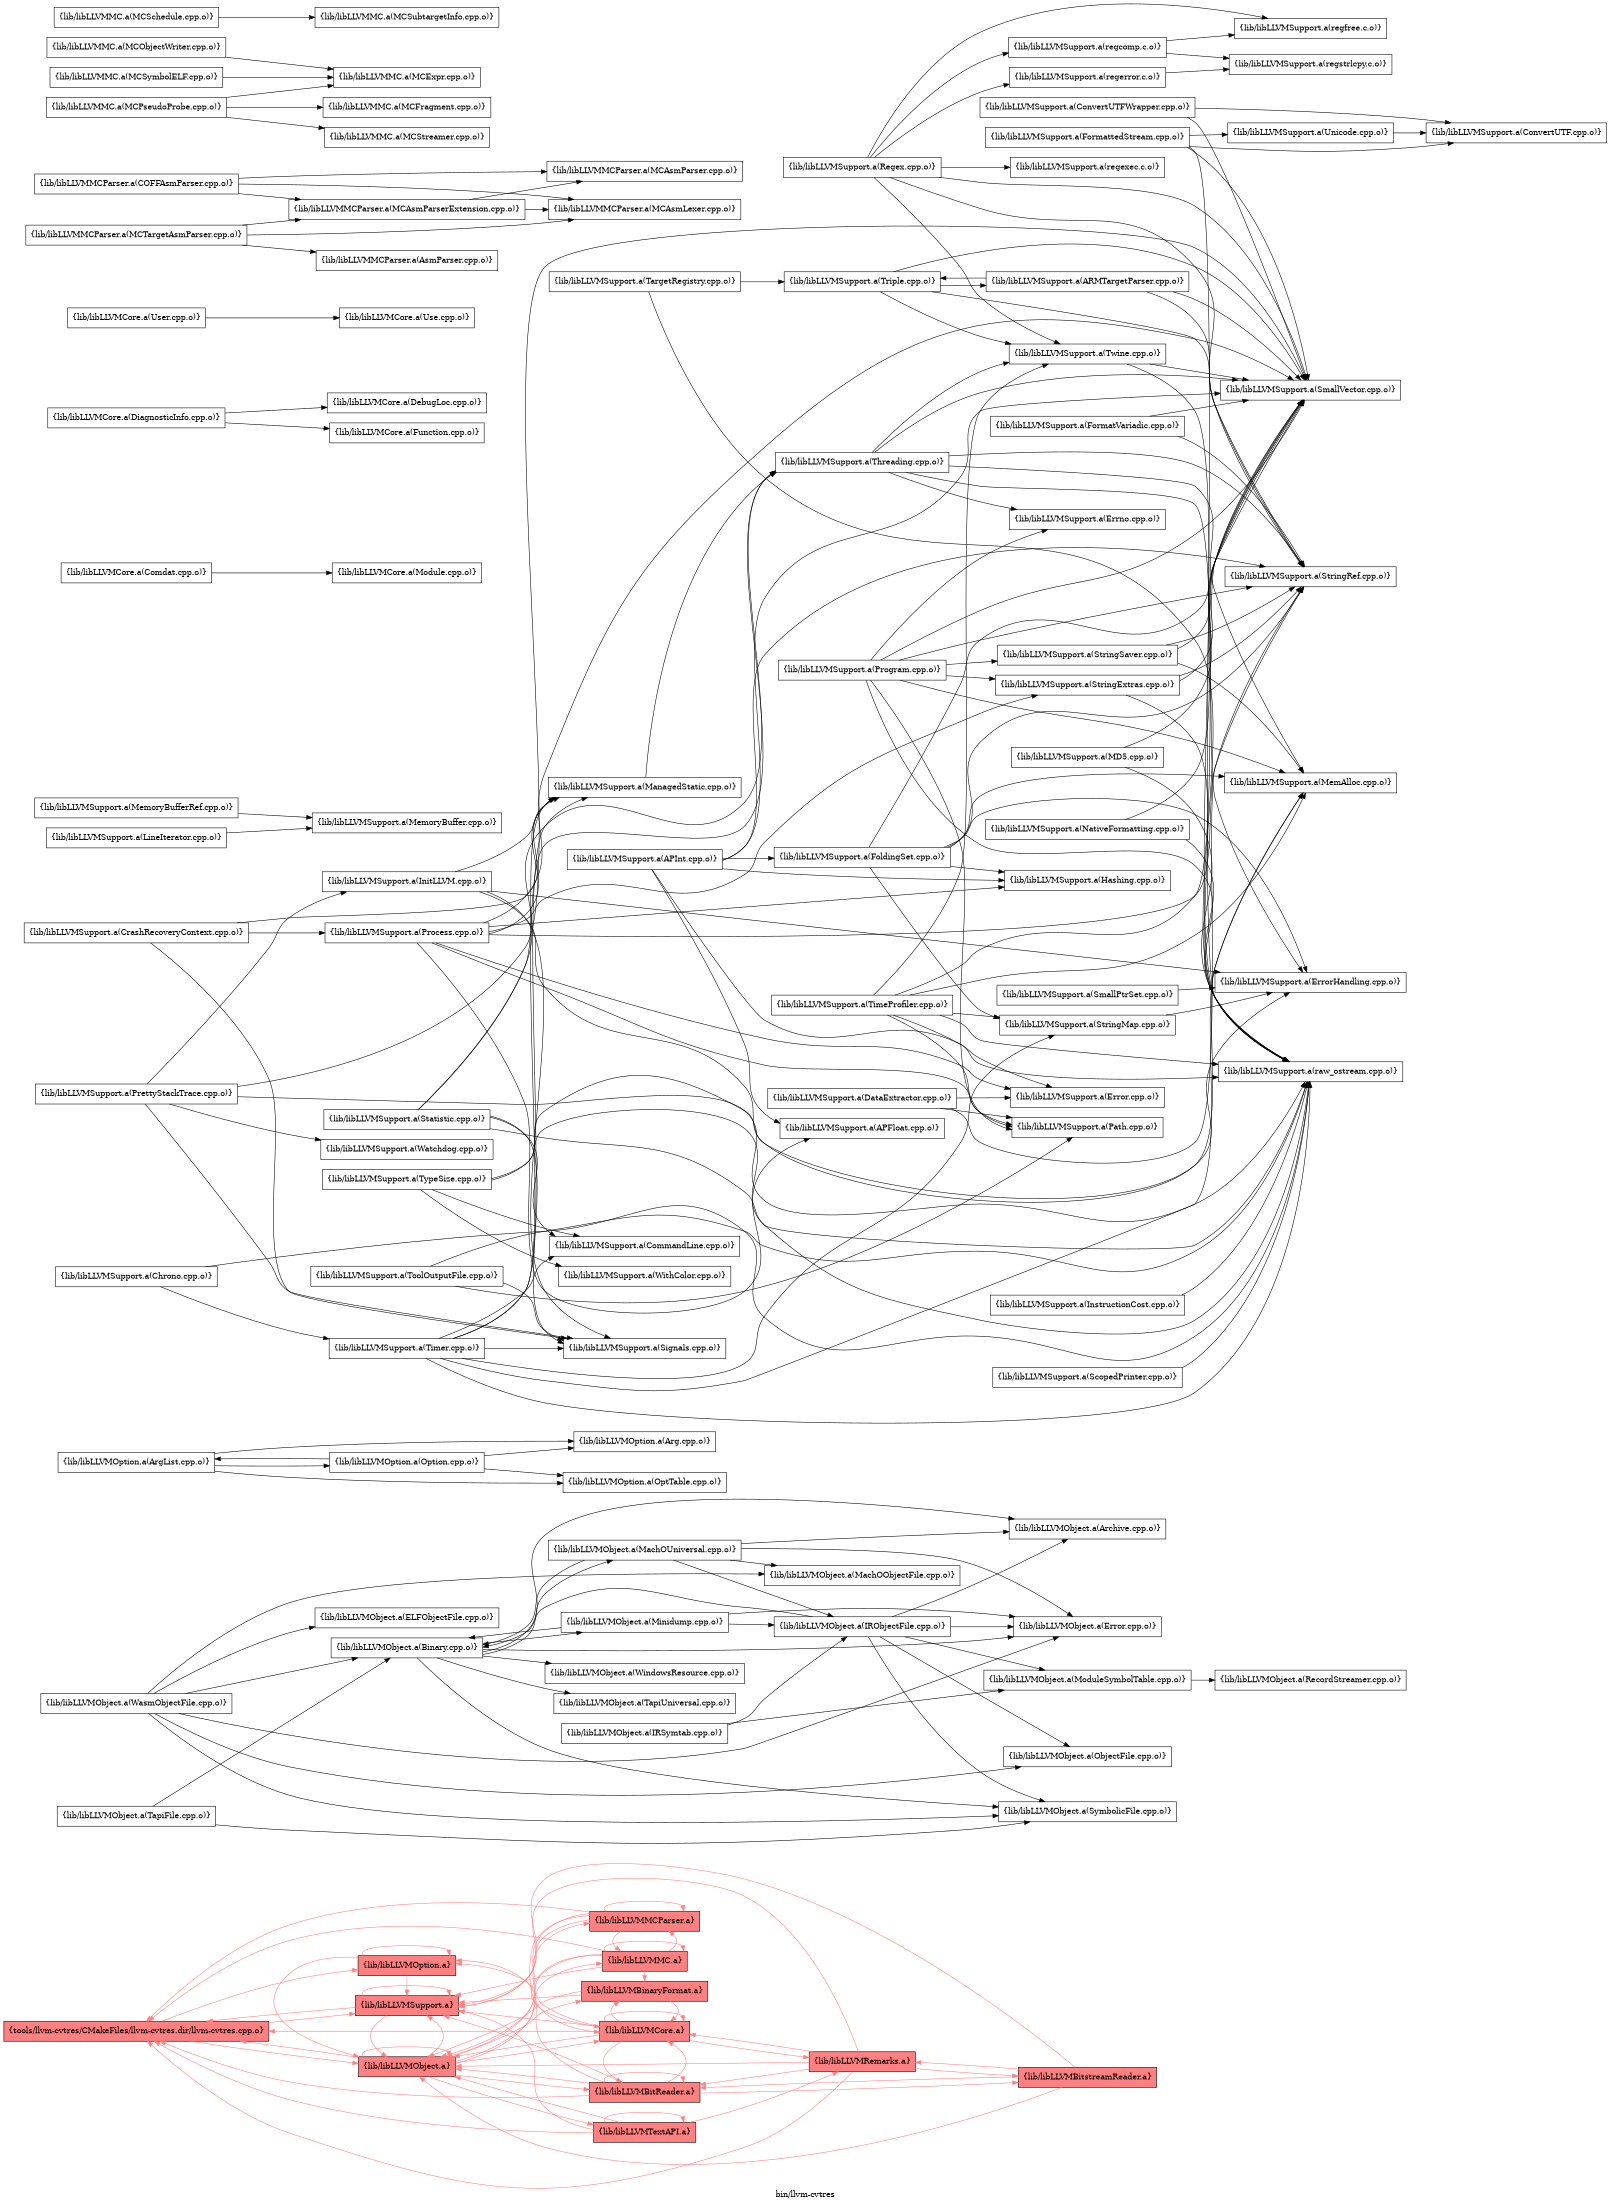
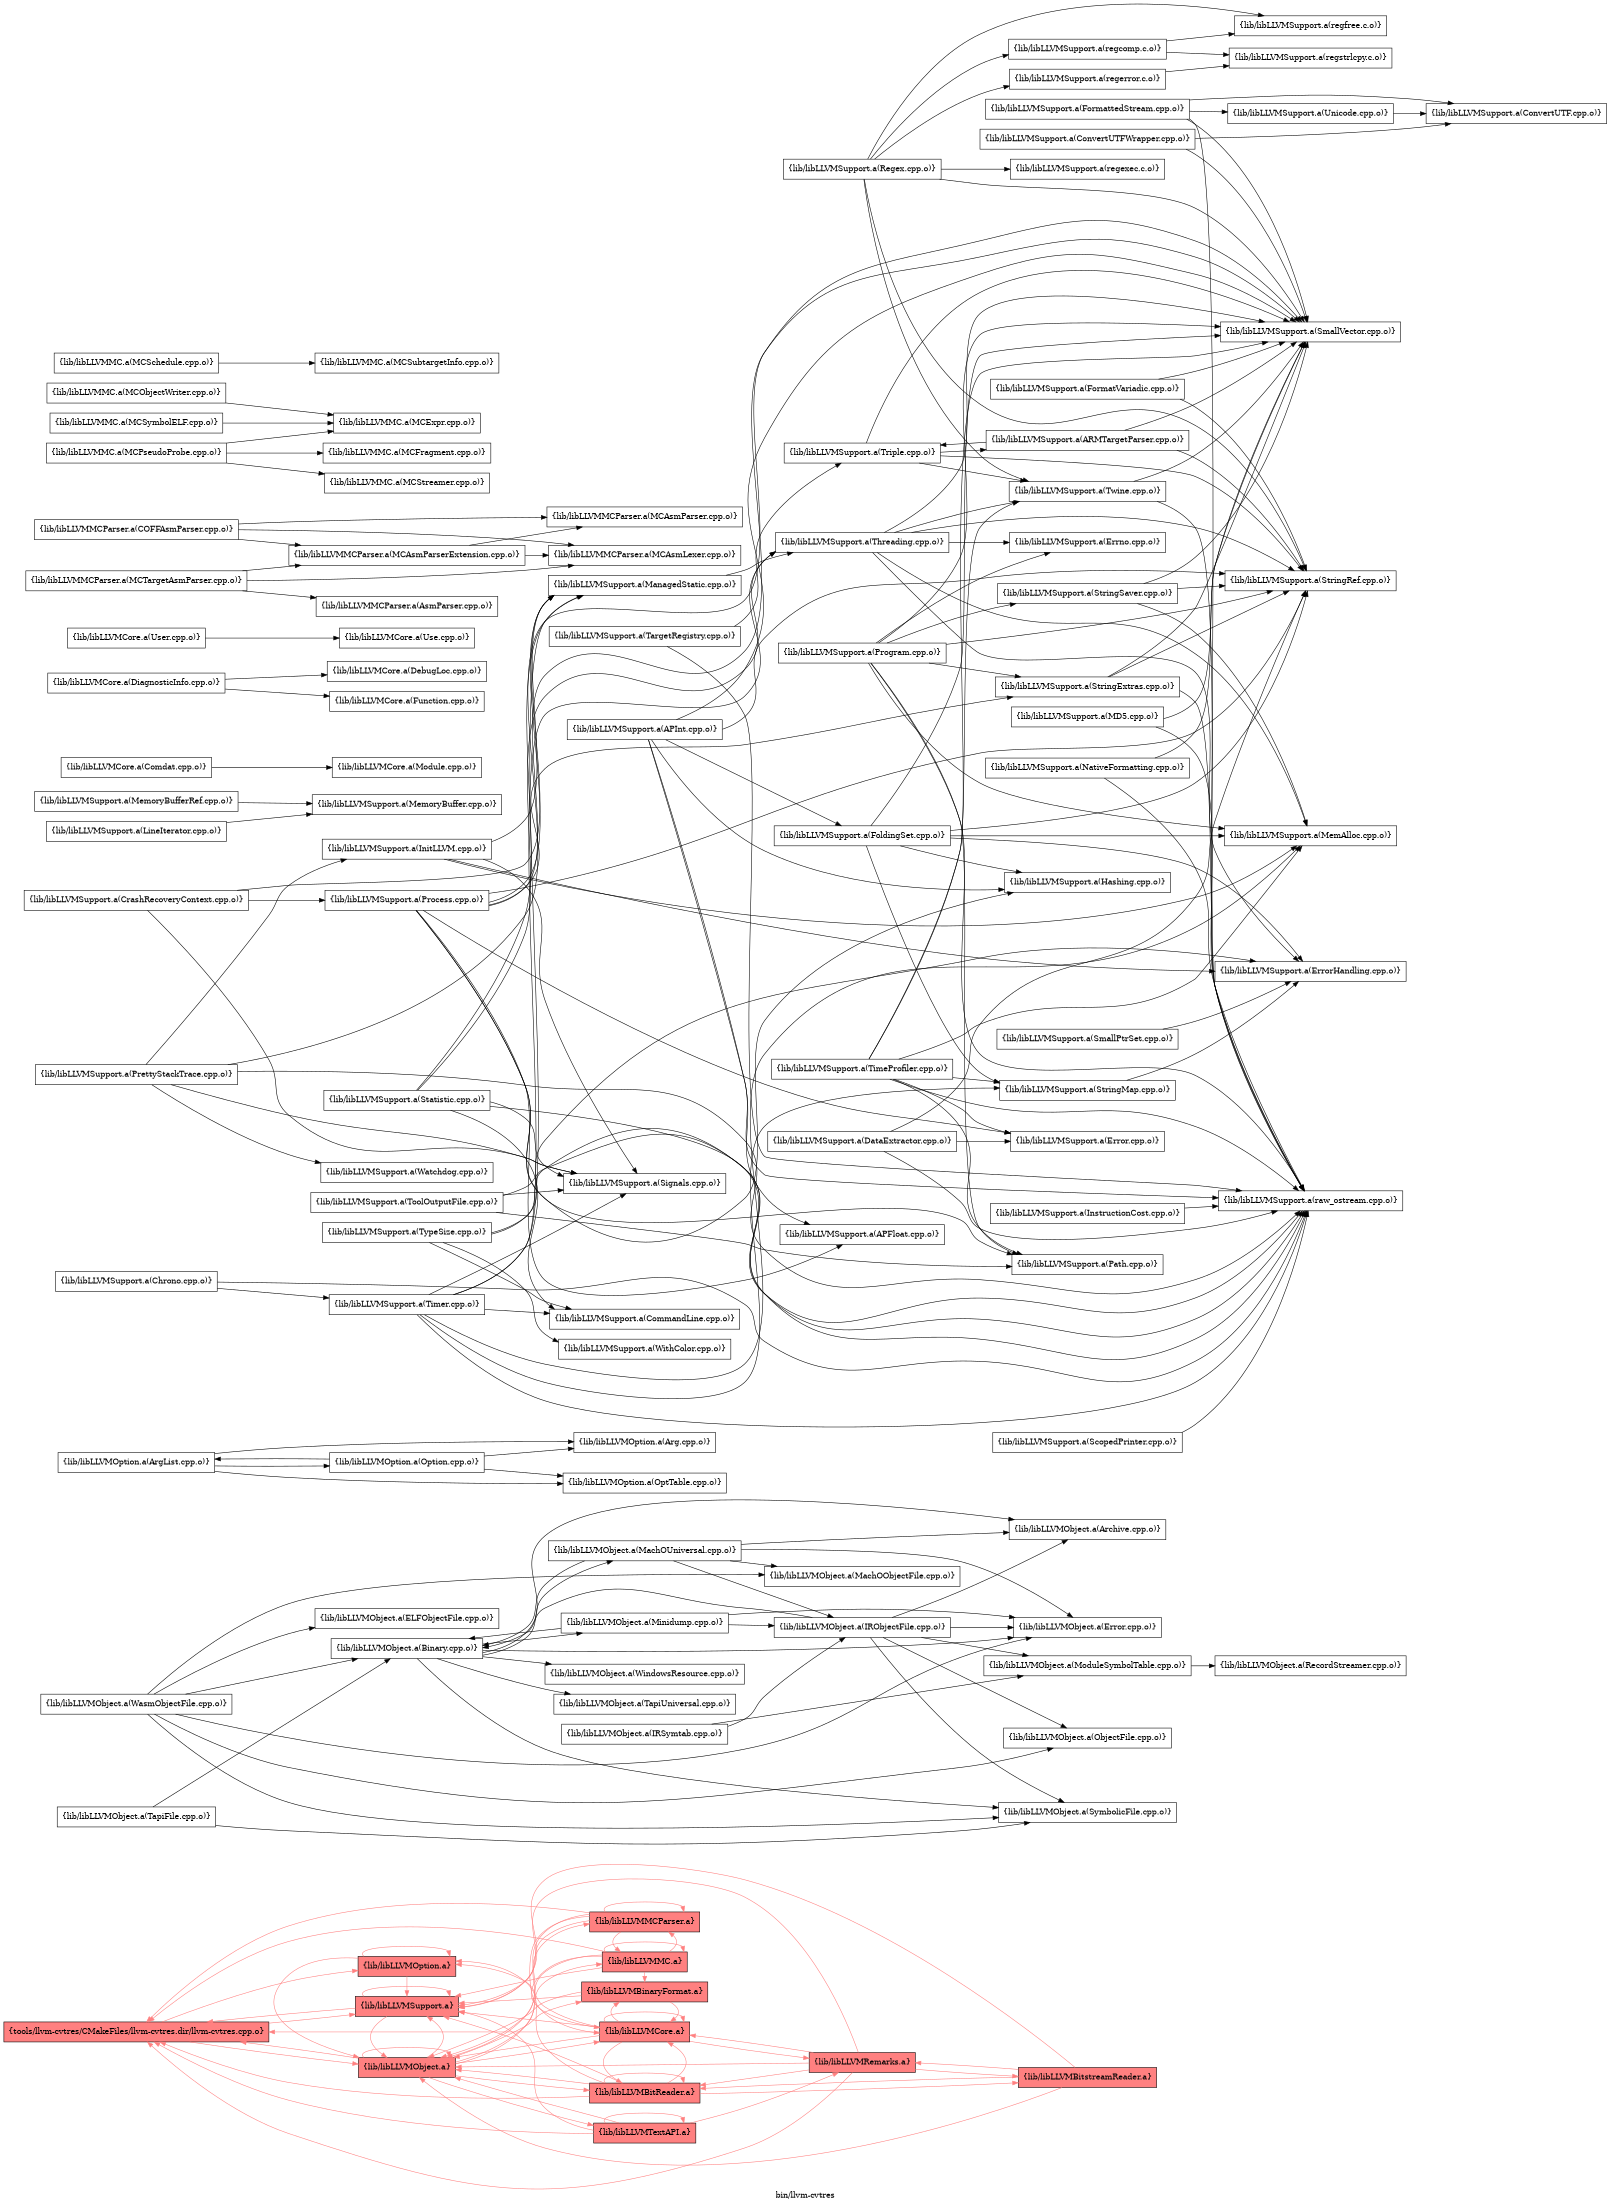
(973, 1113) -> (1064, 1239)
